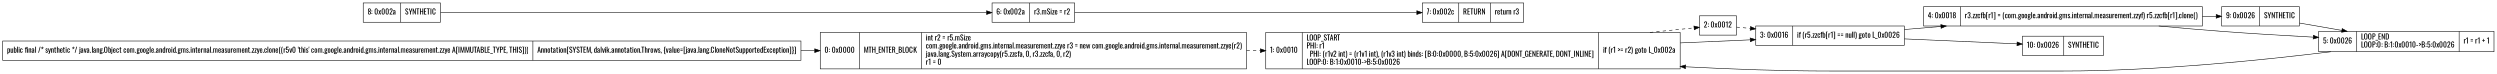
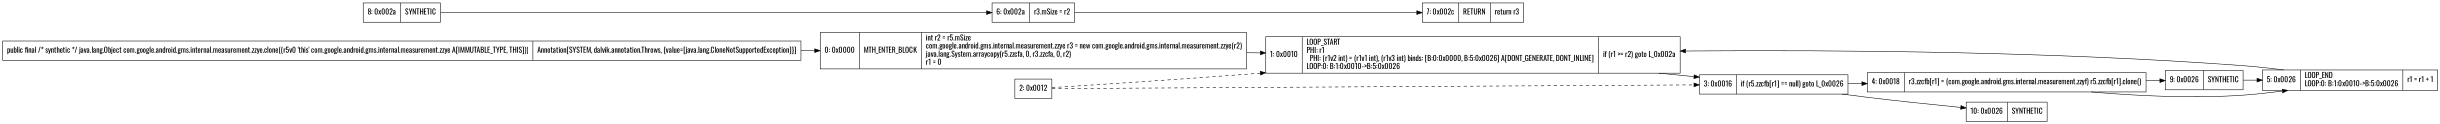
(1672, 30) -> (1156, 81)
(1253, 51) -> (1253, 53)
